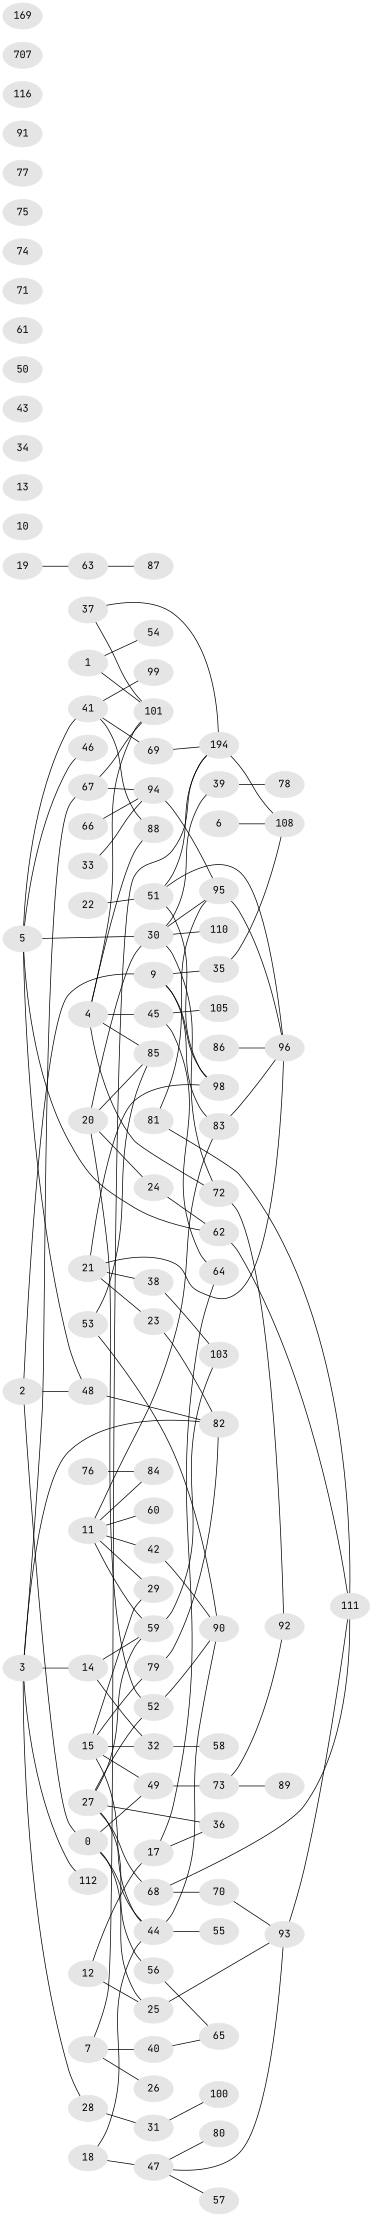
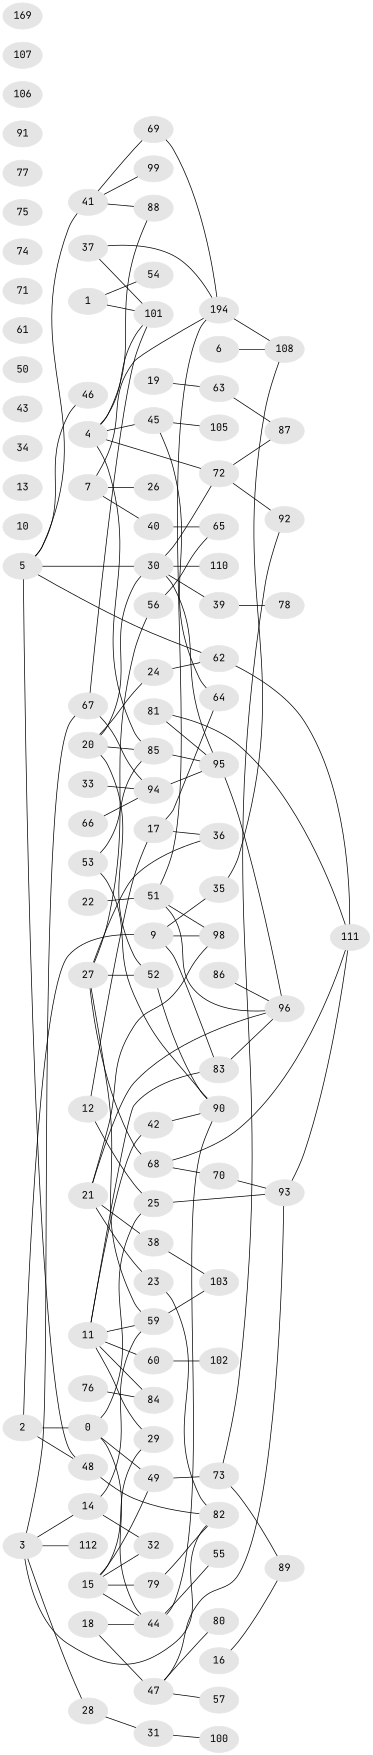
(23, 55) -> (23, 55)
(23, 95) -> (23, 95)
none -> (252, 452)
none -> (186, 758)
none -> (219, 1361)
none -> (219, 1661)
(219, 1747) -> none
